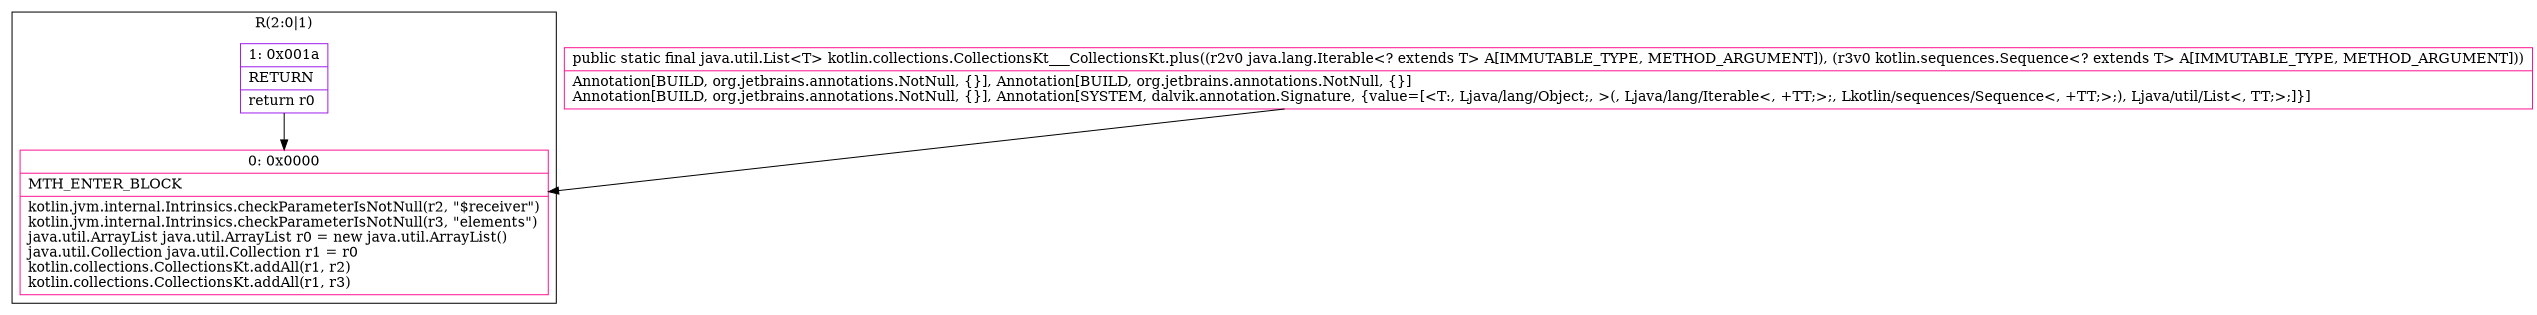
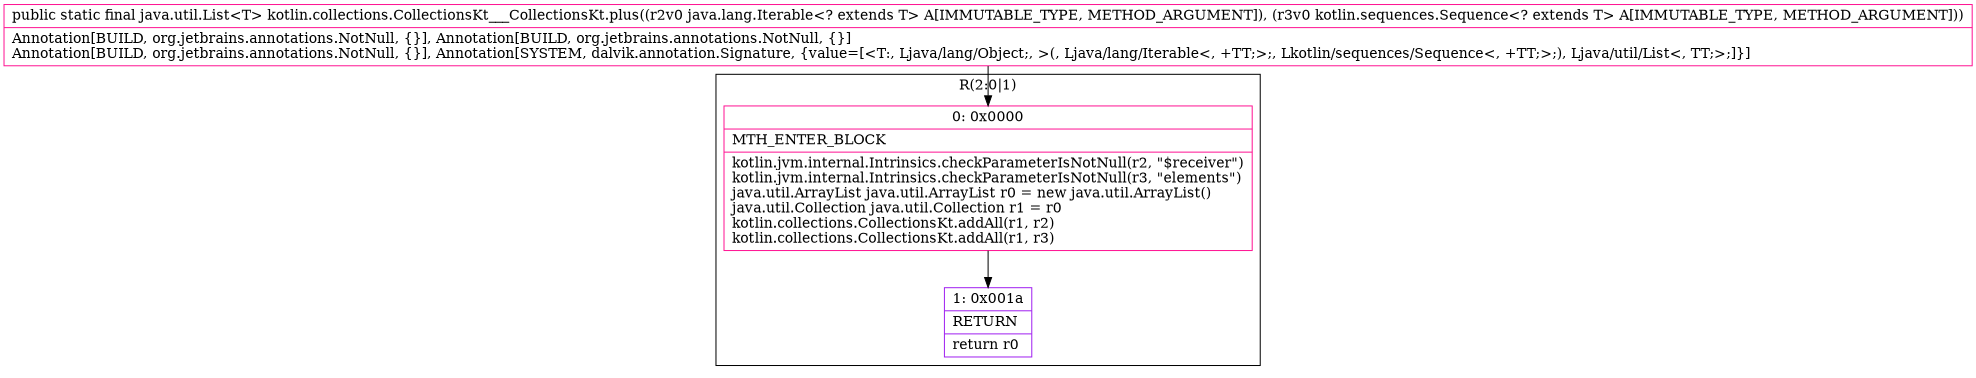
(284, 126) -> (988, 264)
